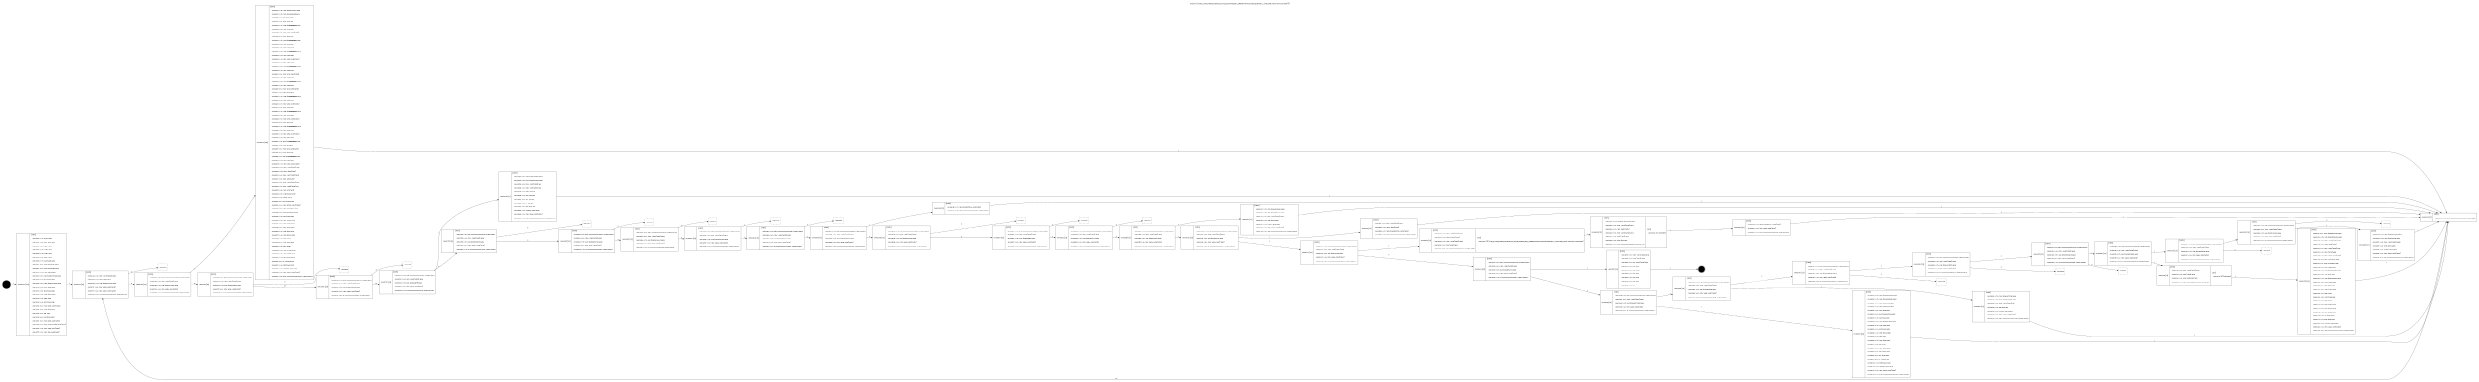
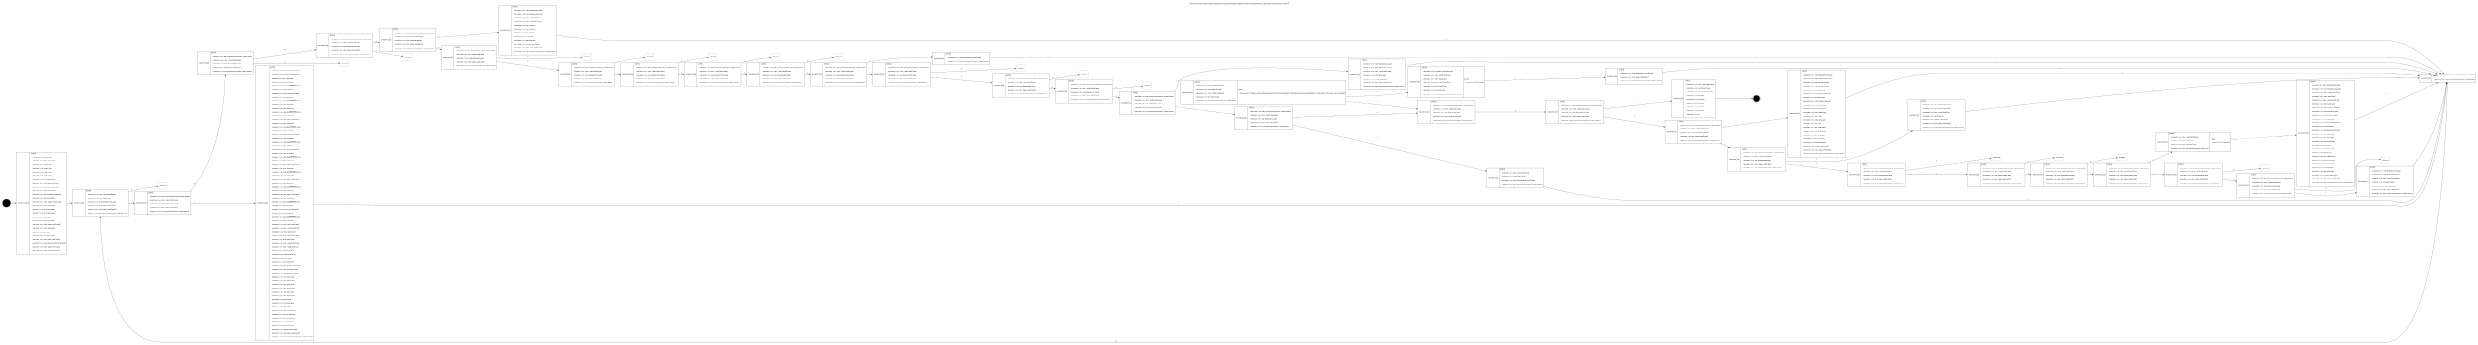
(1388, 249) -> (1381, 105)
